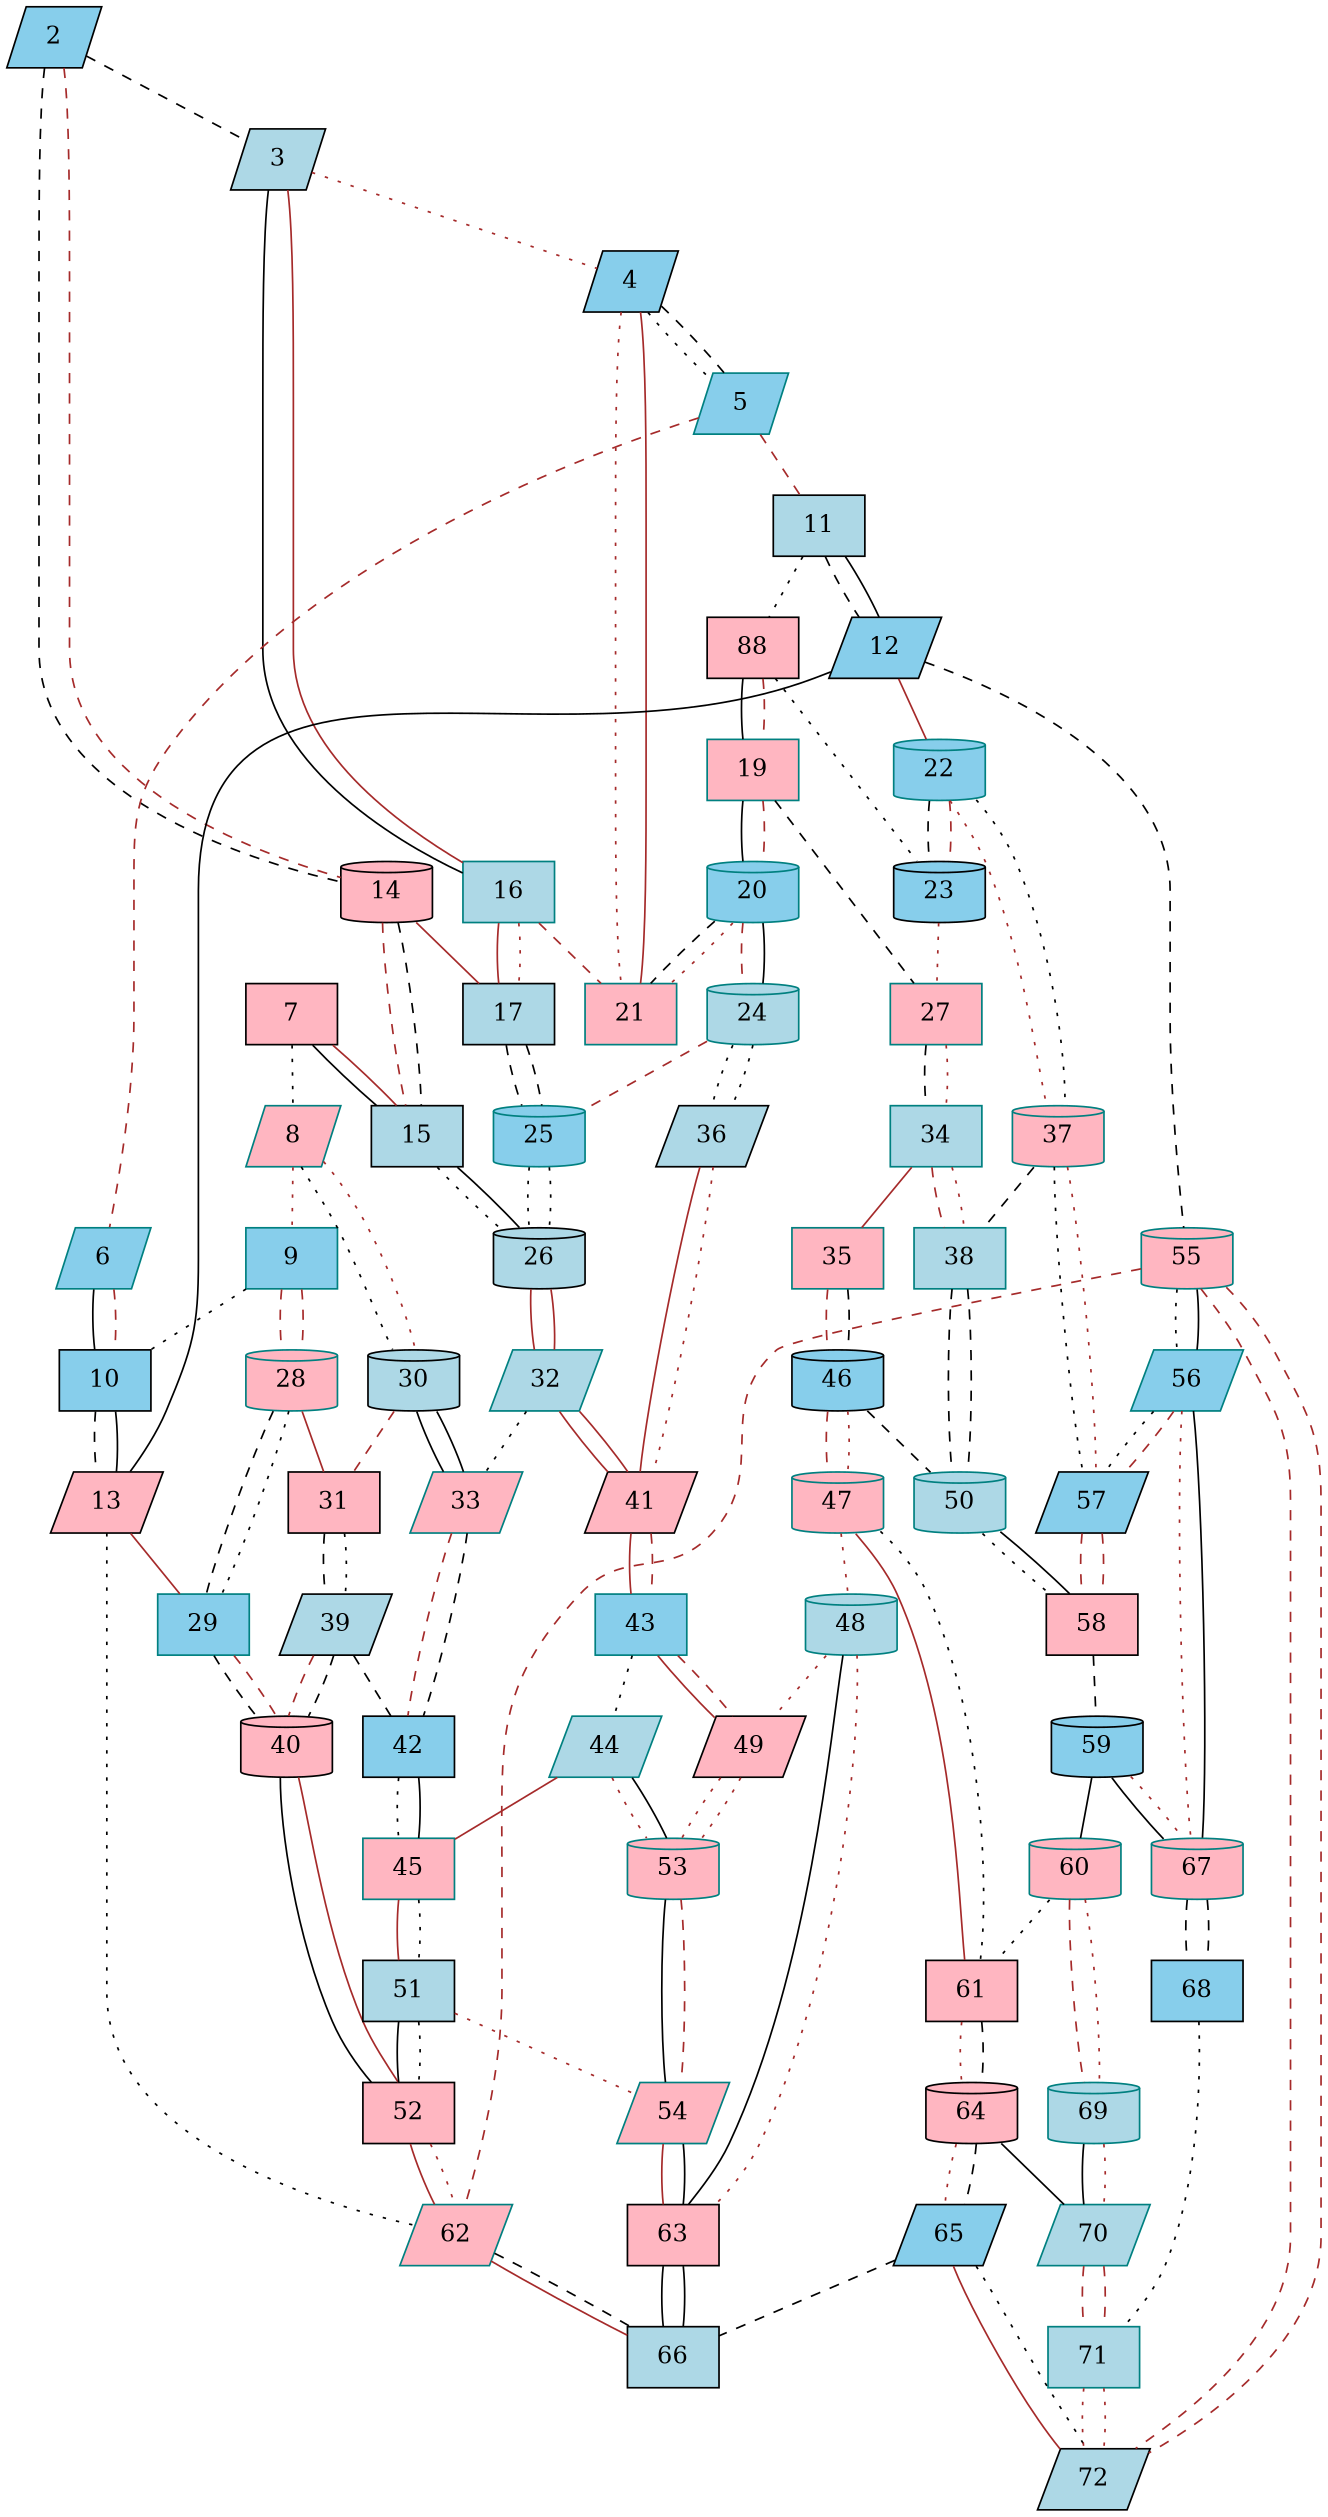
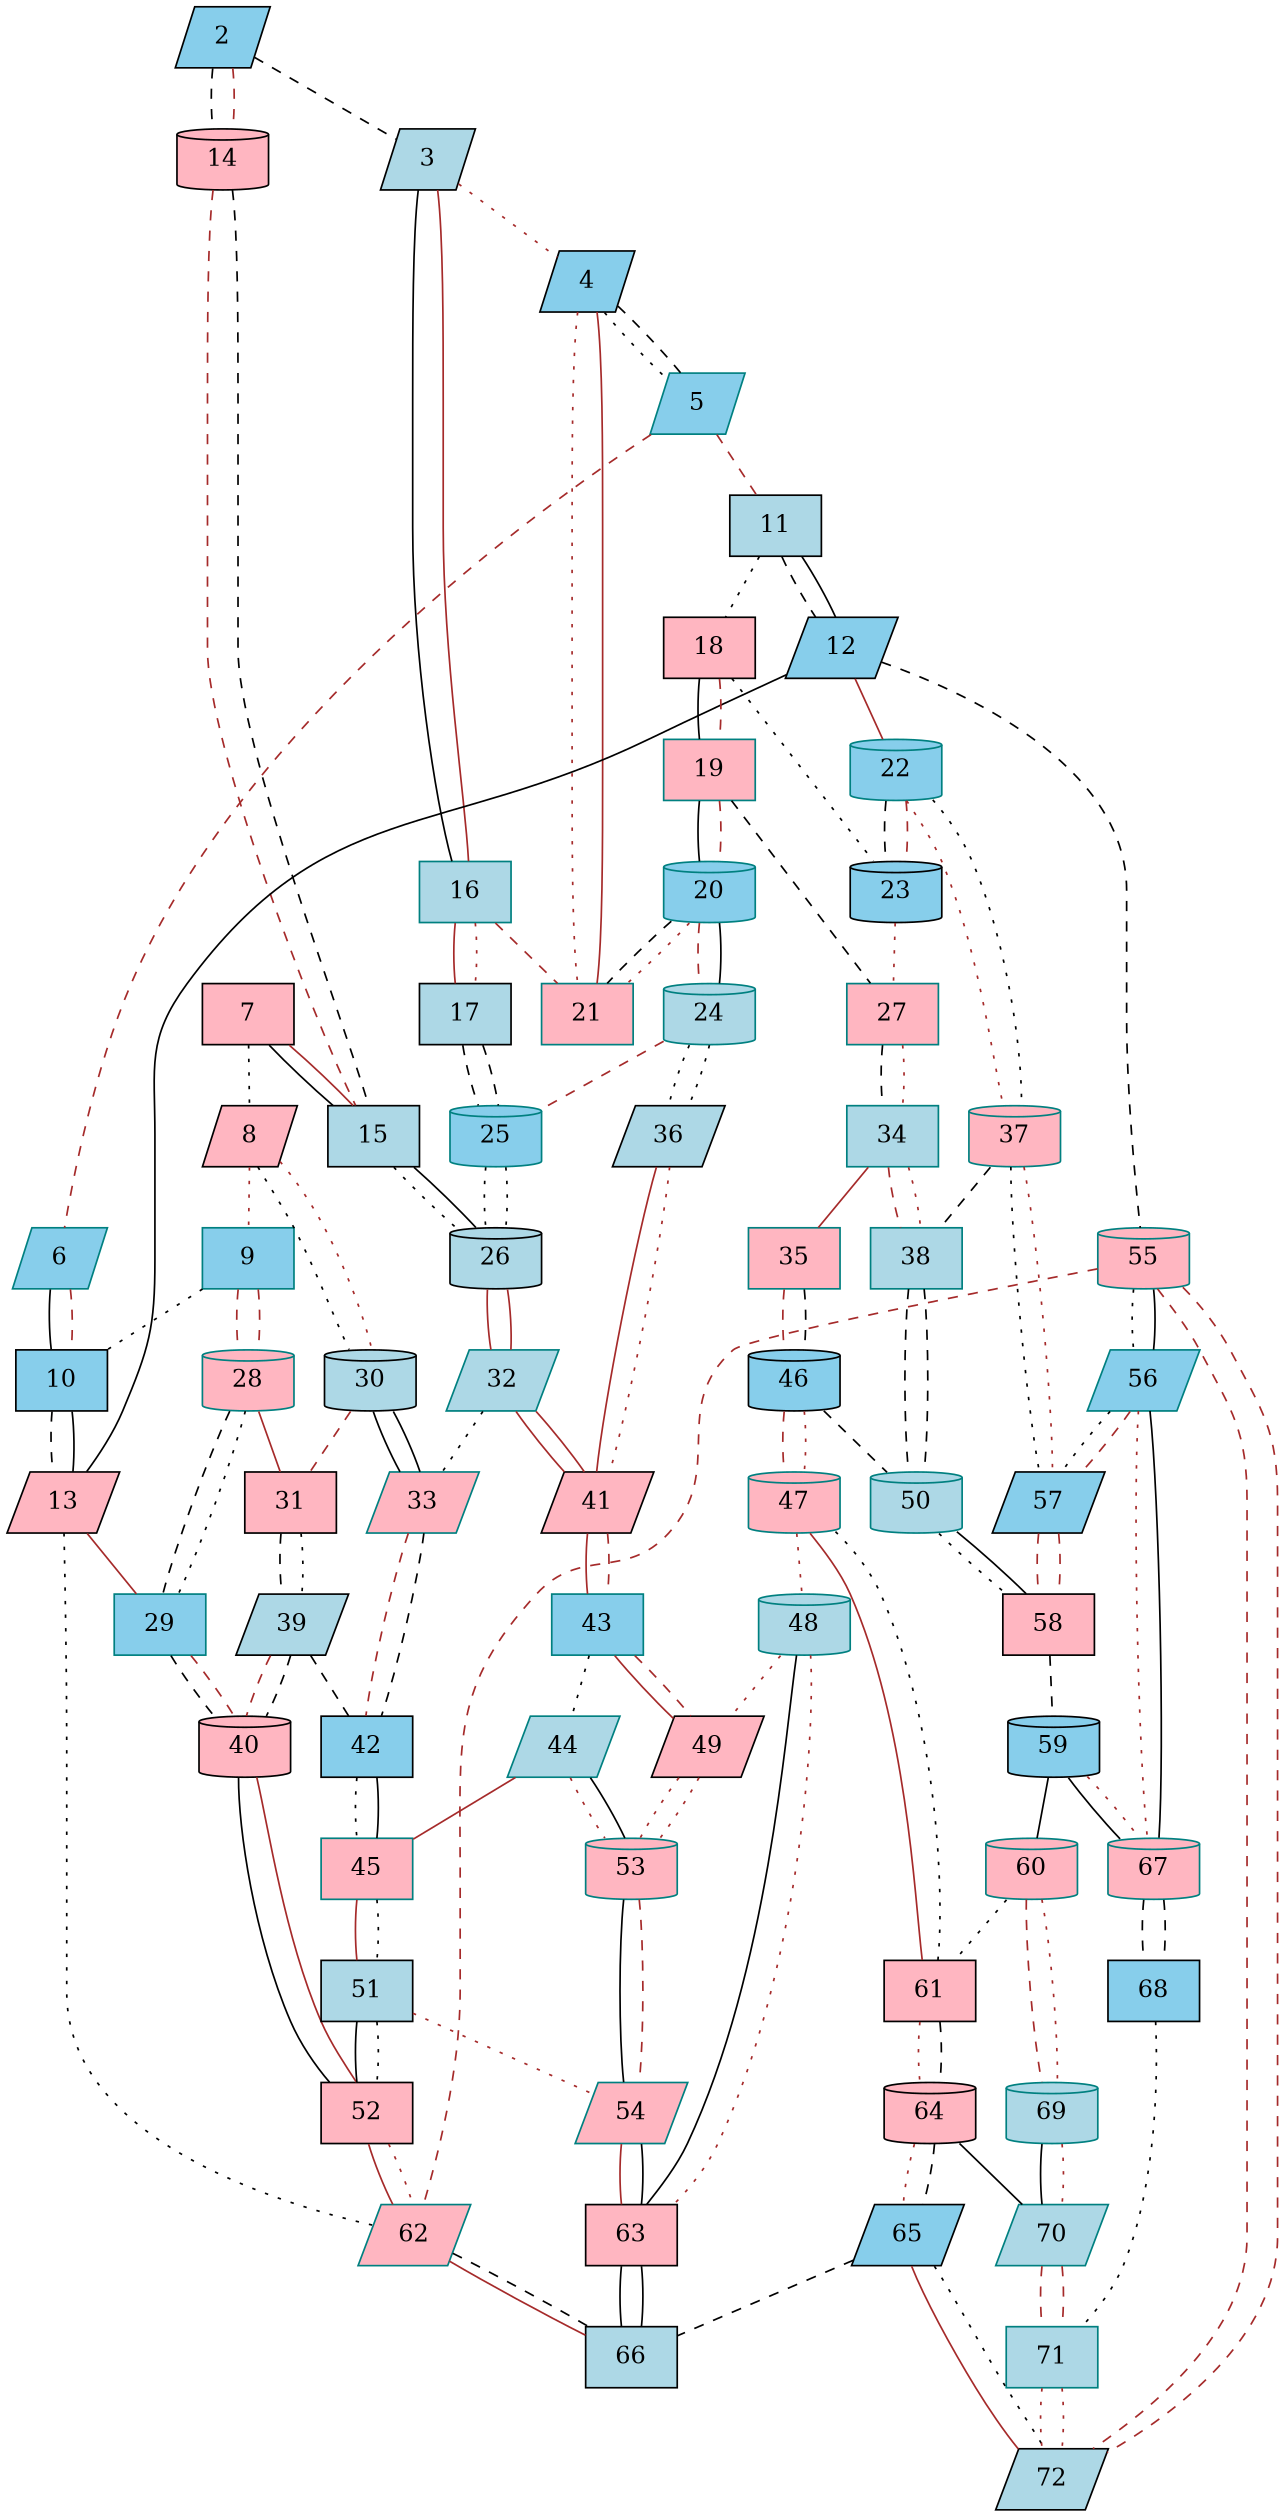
(753, 648) -> (709, 648)
(448, 953) -> none
(293, 1136) -> (250, 1136)
